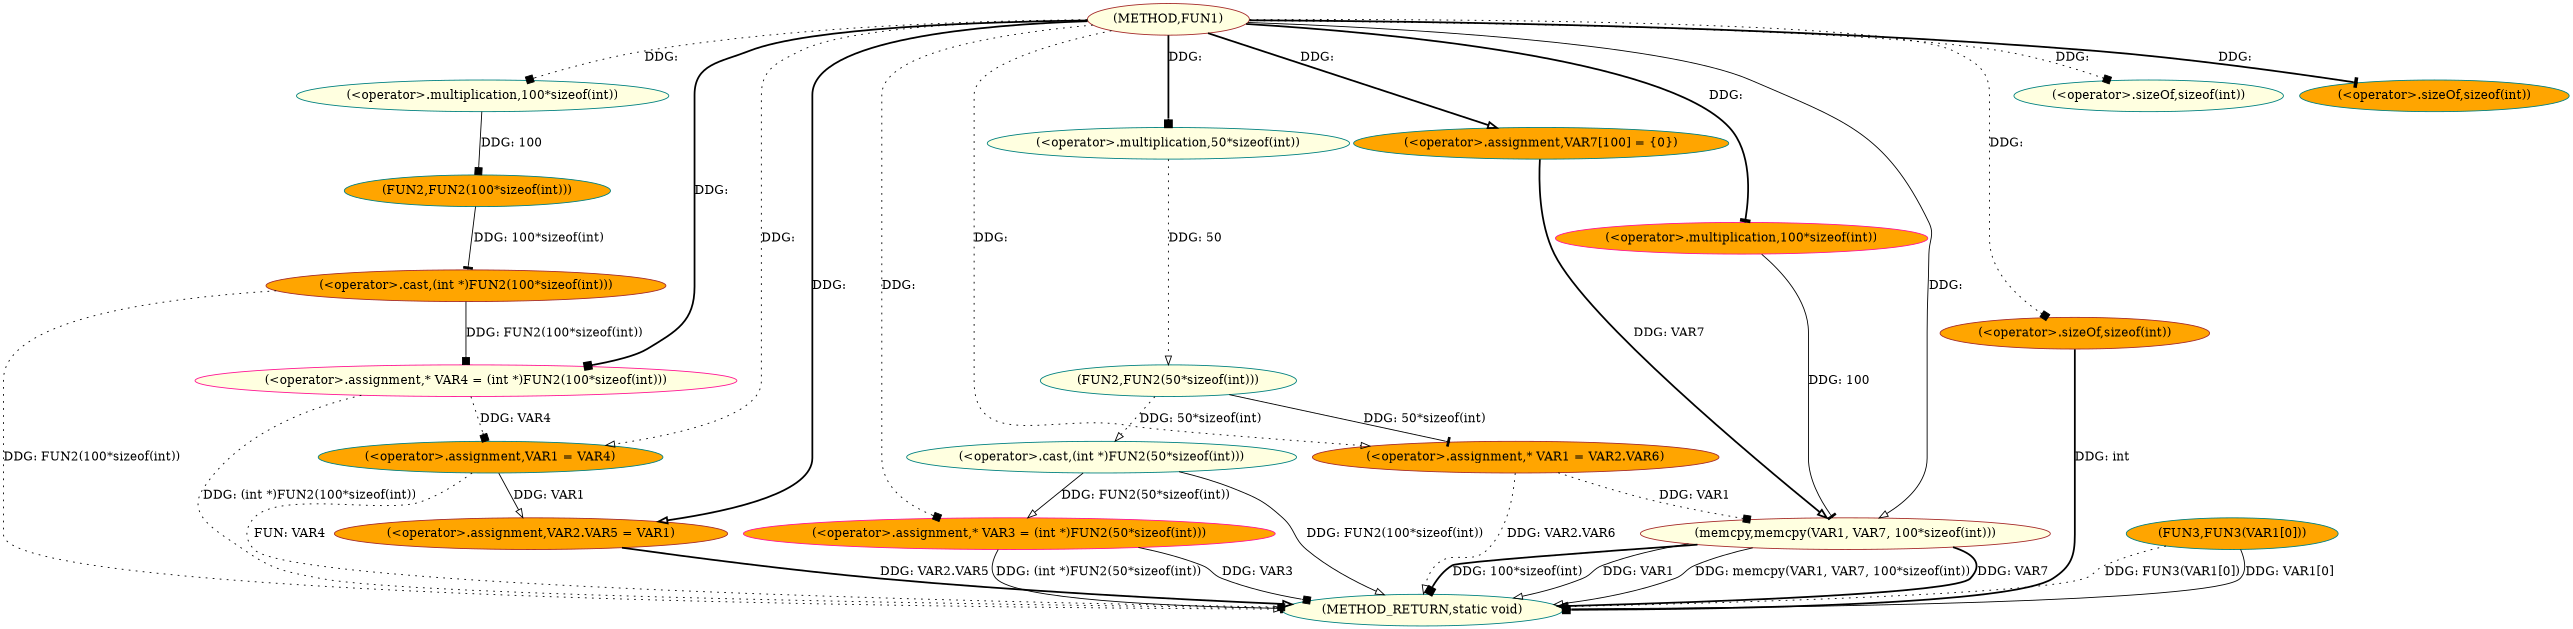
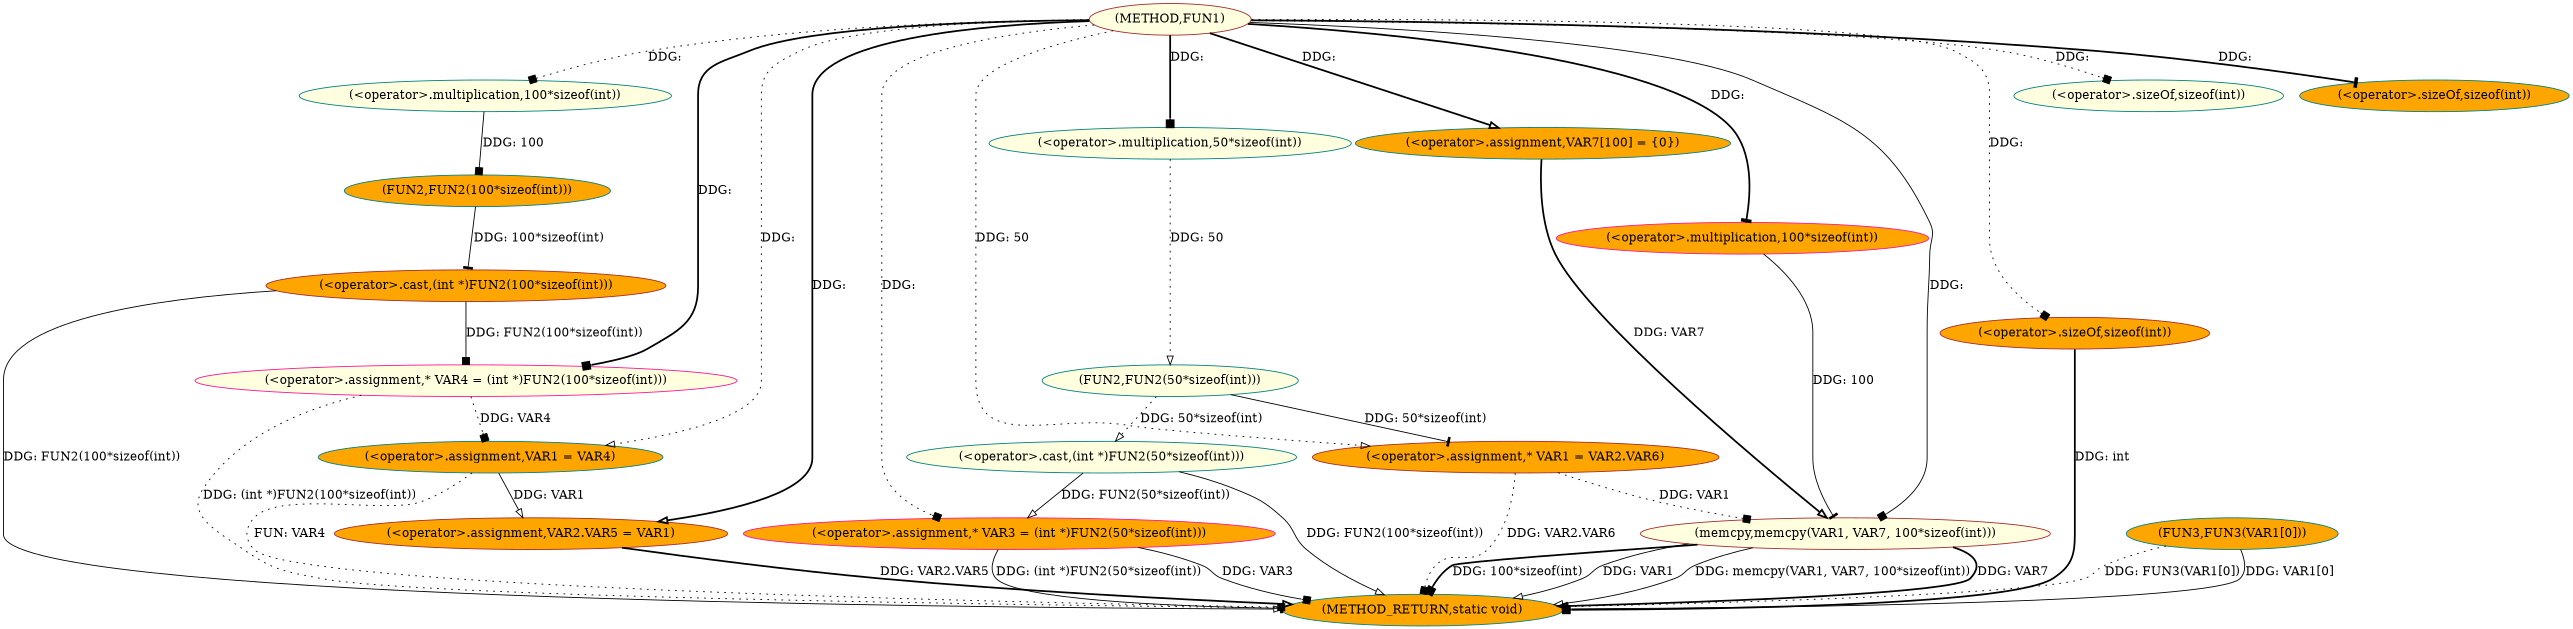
(1767, 87) -> (1769, 87)
(993, 238) -> (1003, 238)
(1489, 548) -> (1489, 548)
(320, 586) -> (320, 586)
(1422, 610) -> (1422, 610)
